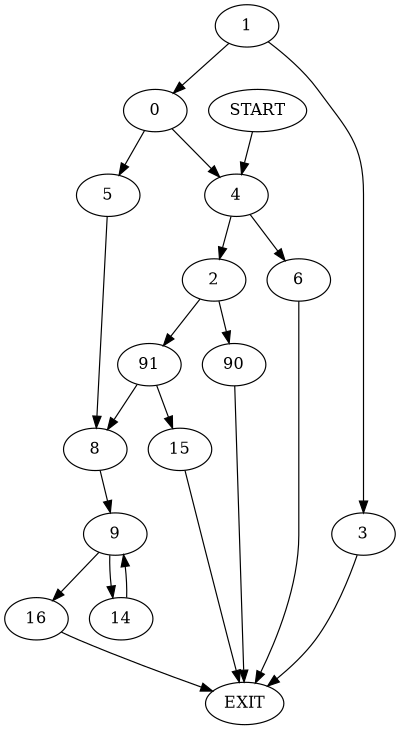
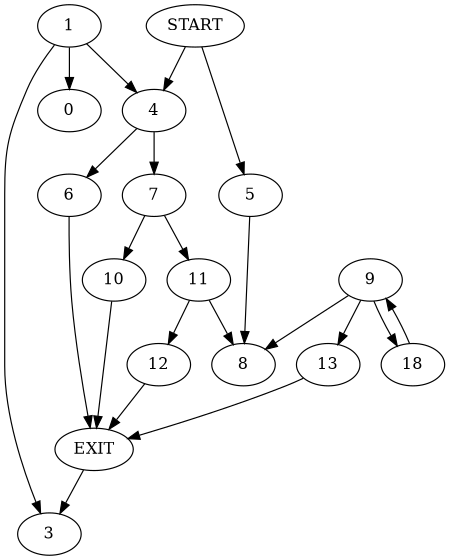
(135, 148) -> (221, 105)
(192, 149) -> (107, 64)
(214, 280) -> (154, 195)
(149, 365) -> (199, 280)
(234, 365) -> (114, 280)
(180, 449) -> (159, 365)
(104, 486) -> (312, 319)
(36, 619) -> (328, 365)
(121, 619) -> (413, 365)
(326, 623) -> (75, 487)
